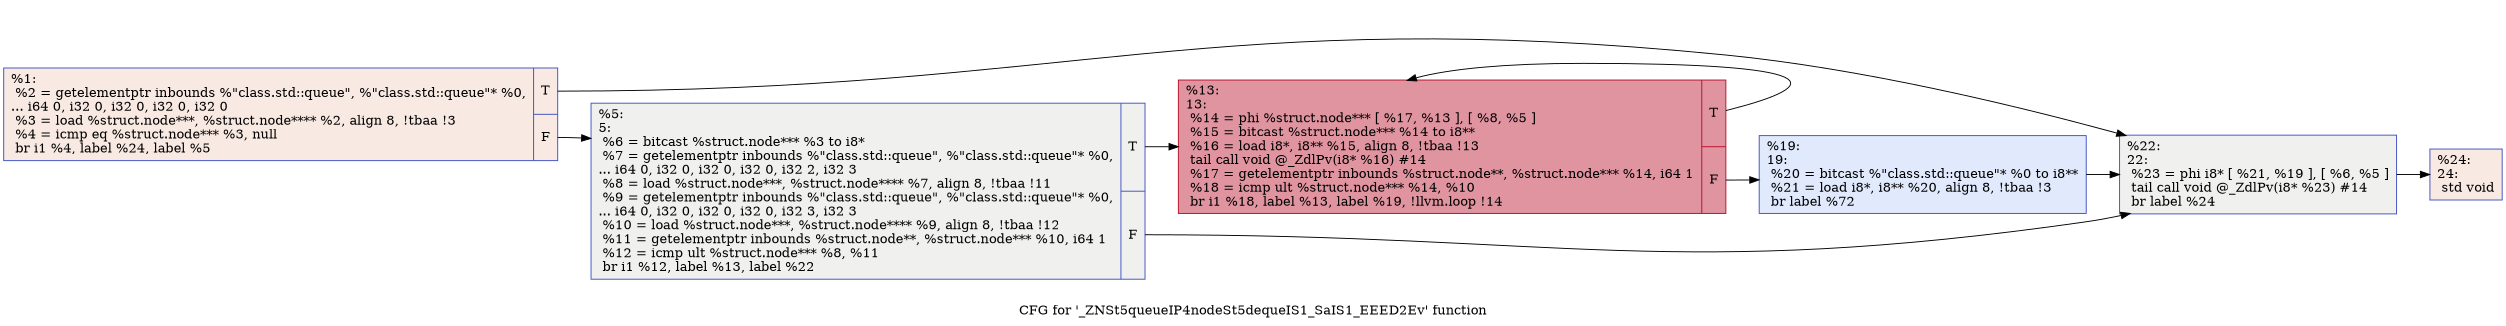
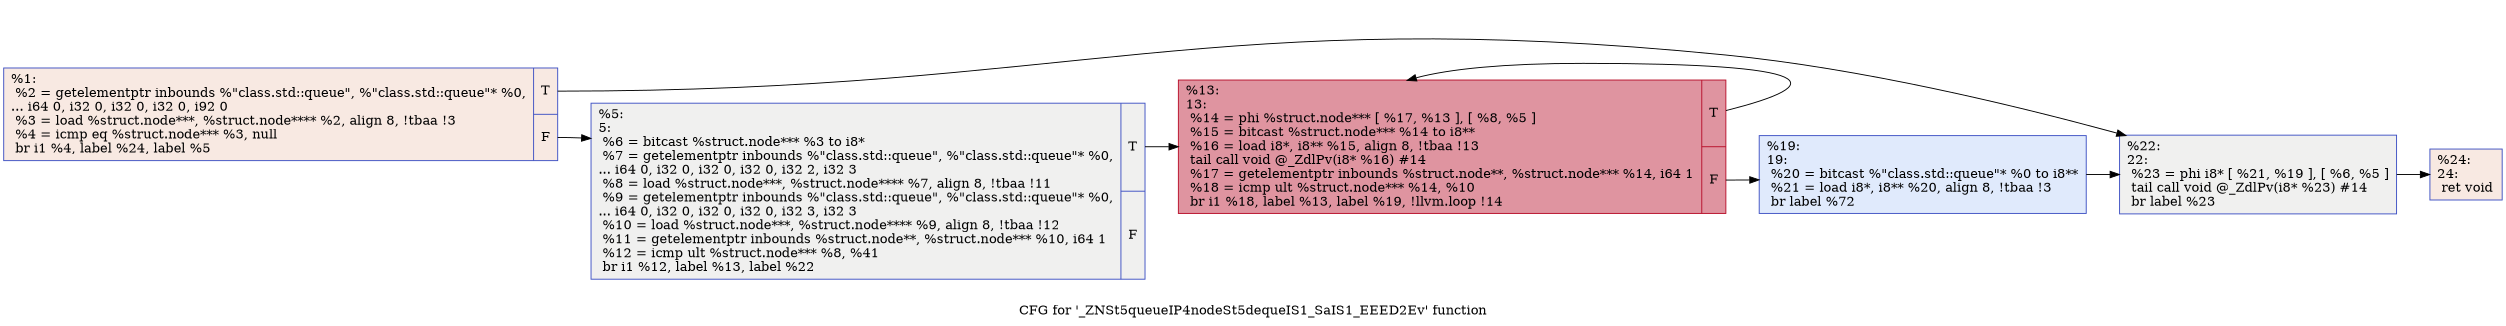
(120, 107) -> (120, 107)
(2466, 188) -> (2466, 188)
(2171, 202) -> (2171, 202)
(1634, 251) -> none
(739, 253) -> (739, 253)
